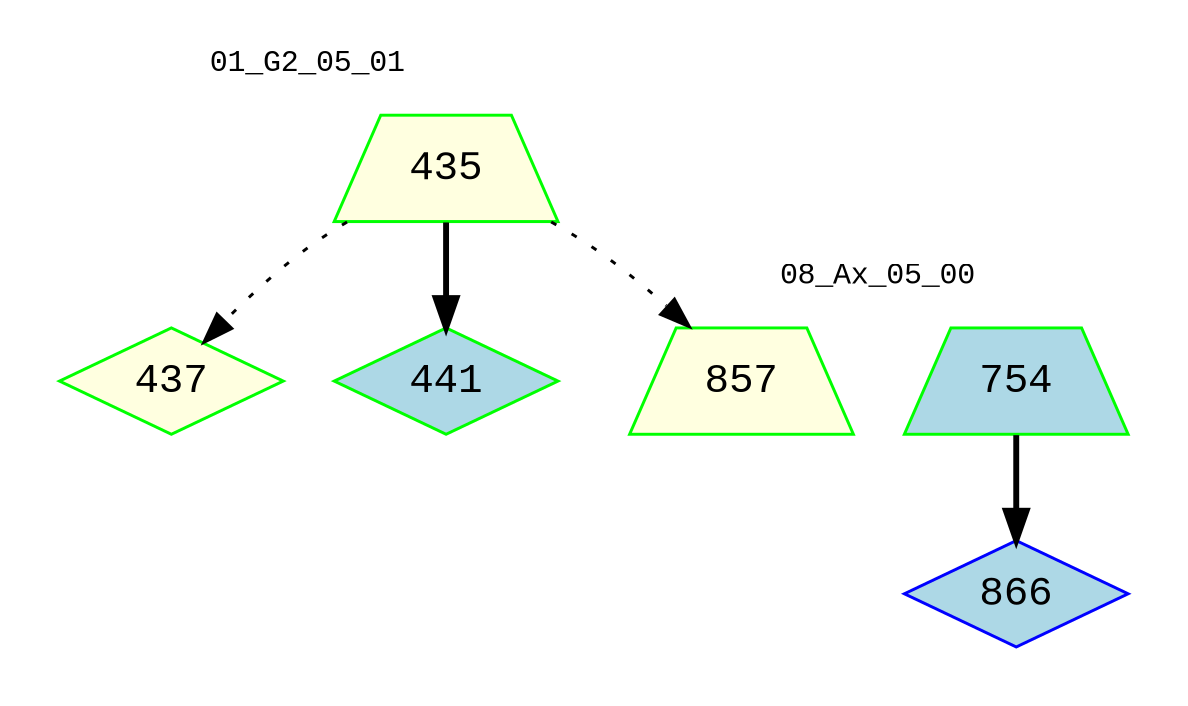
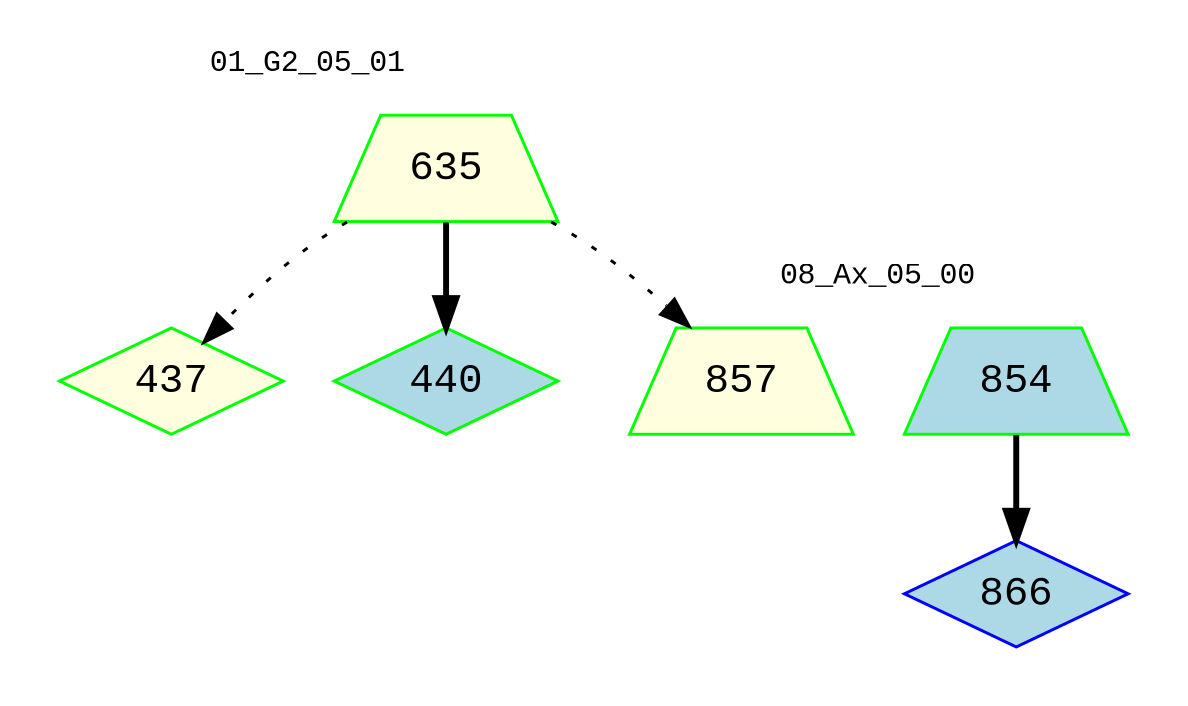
(446, 168) -> (446, 168)
(446, 381) -> (446, 381)
(1016, 381) -> (1016, 381)
